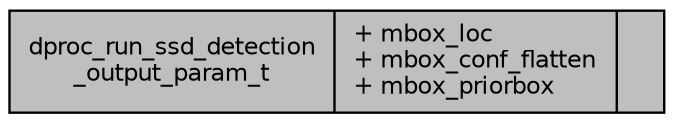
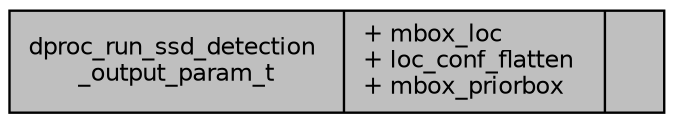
(476, 60) -> (469, 60)
